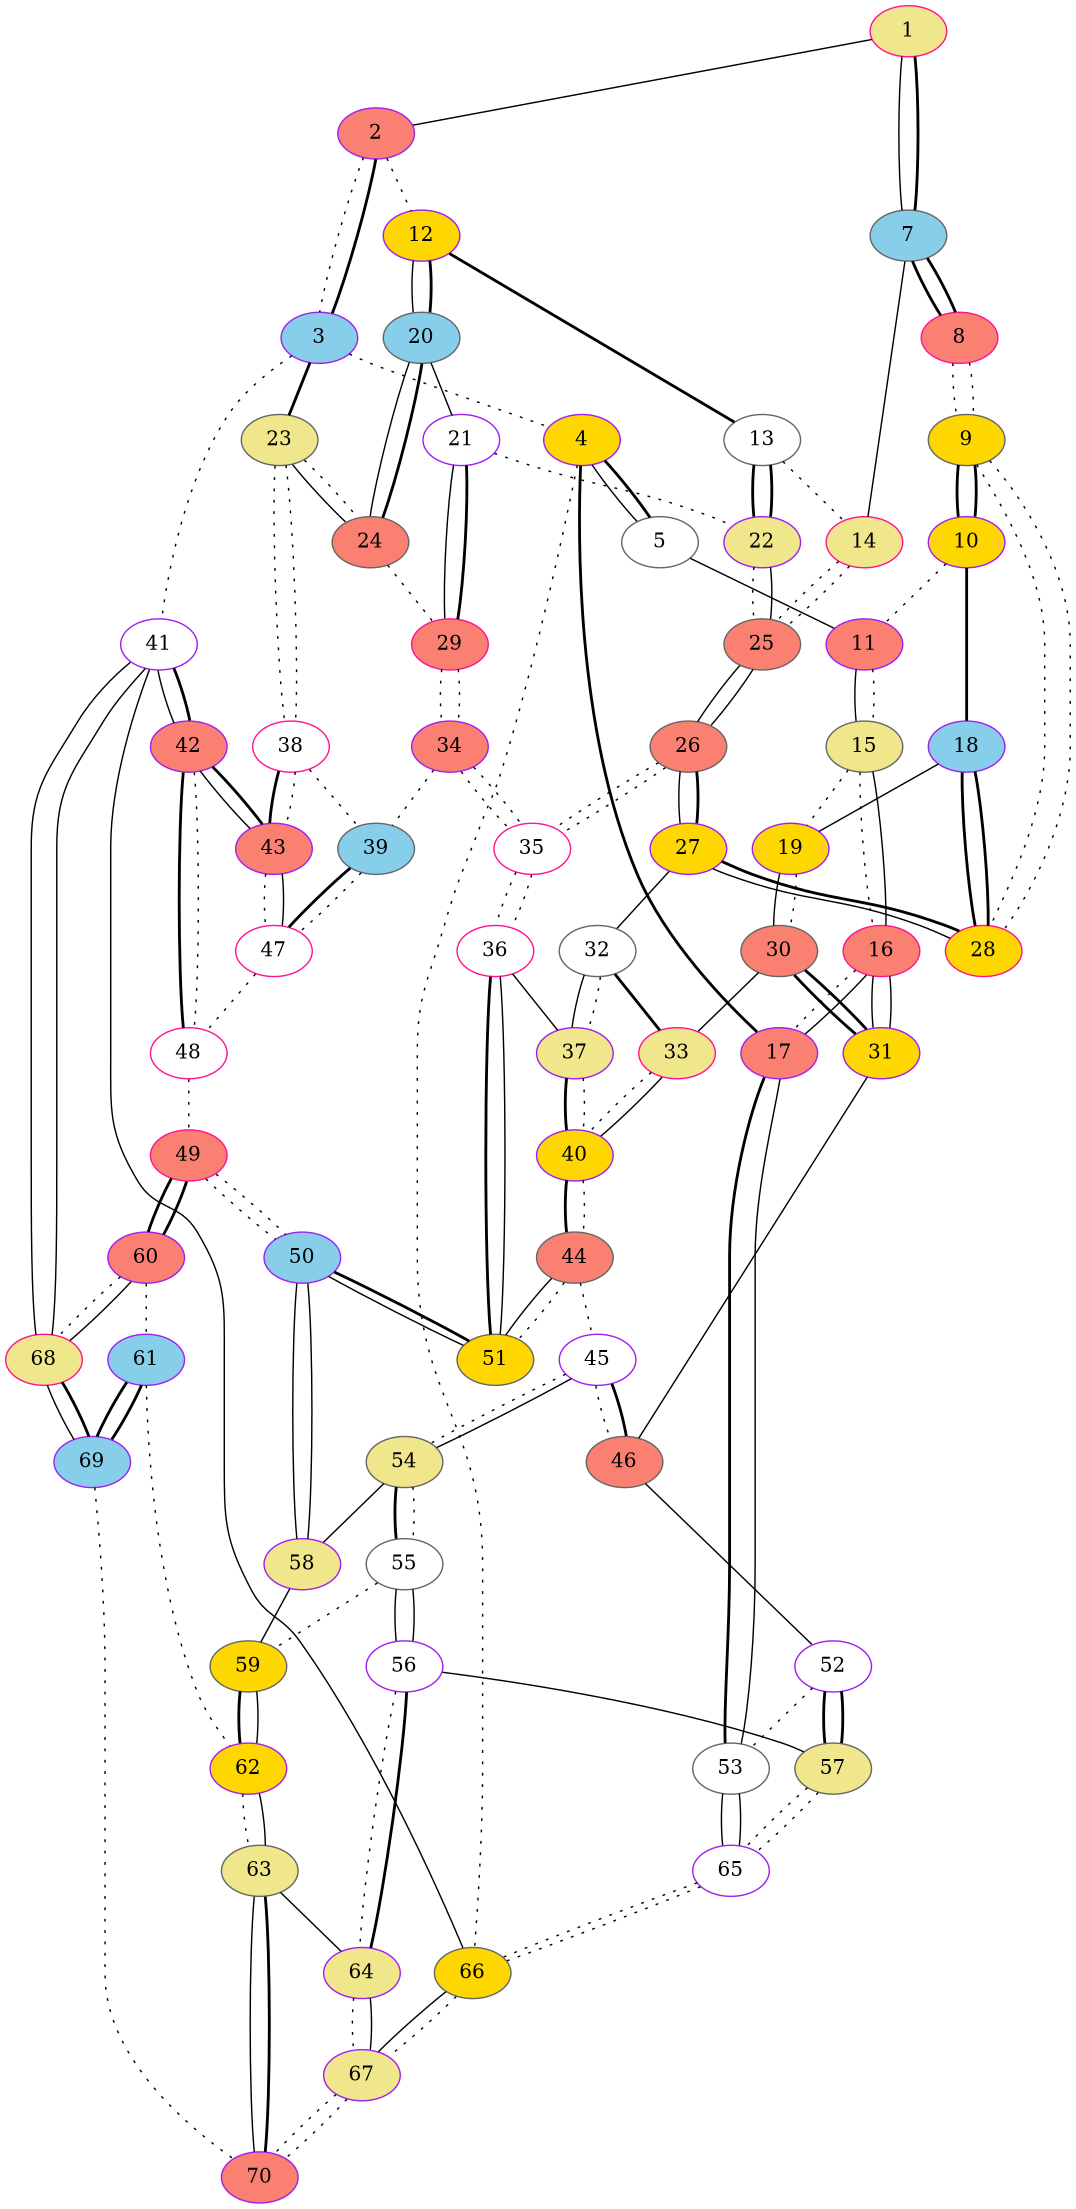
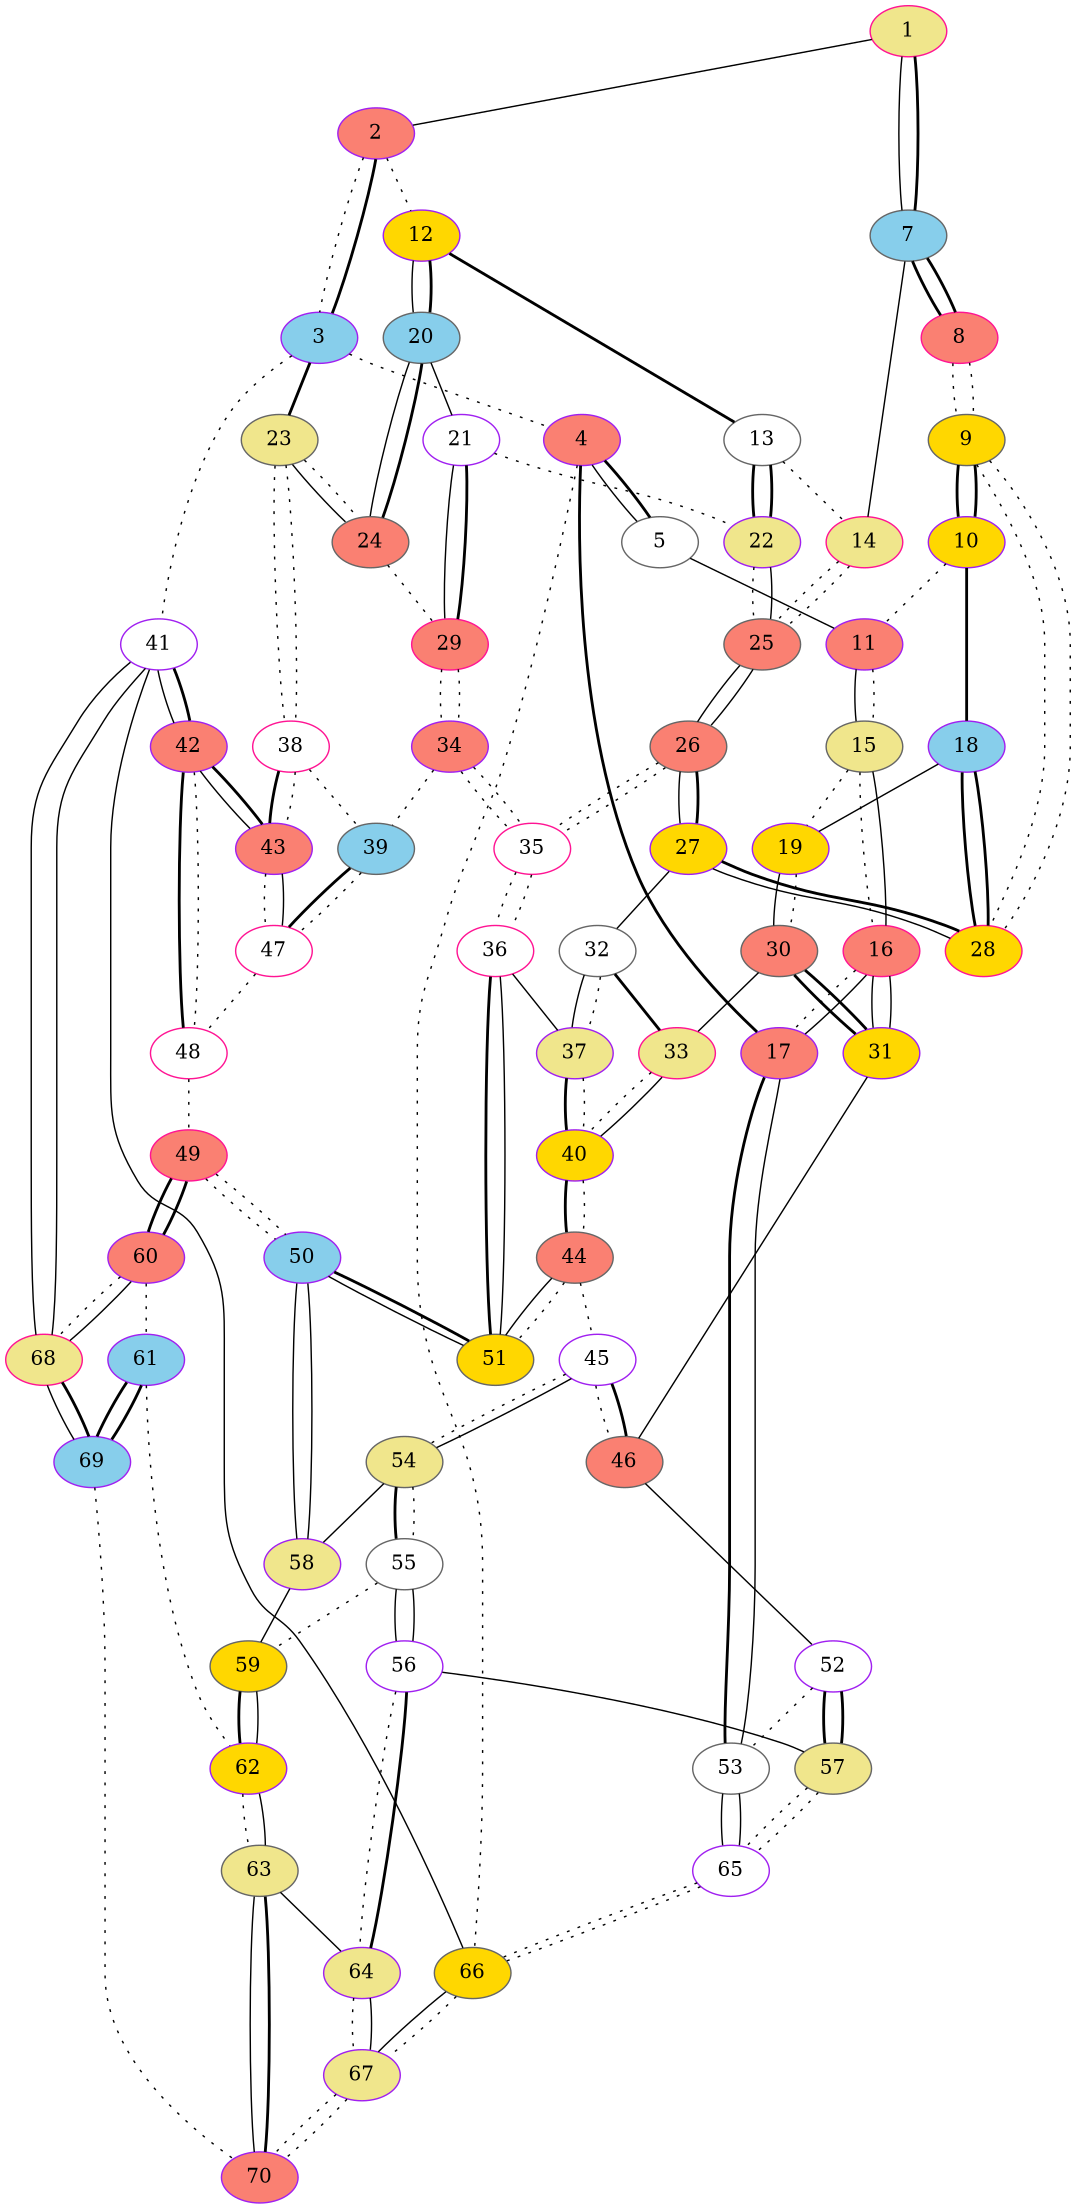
(582, 440) -> (582, 440)
